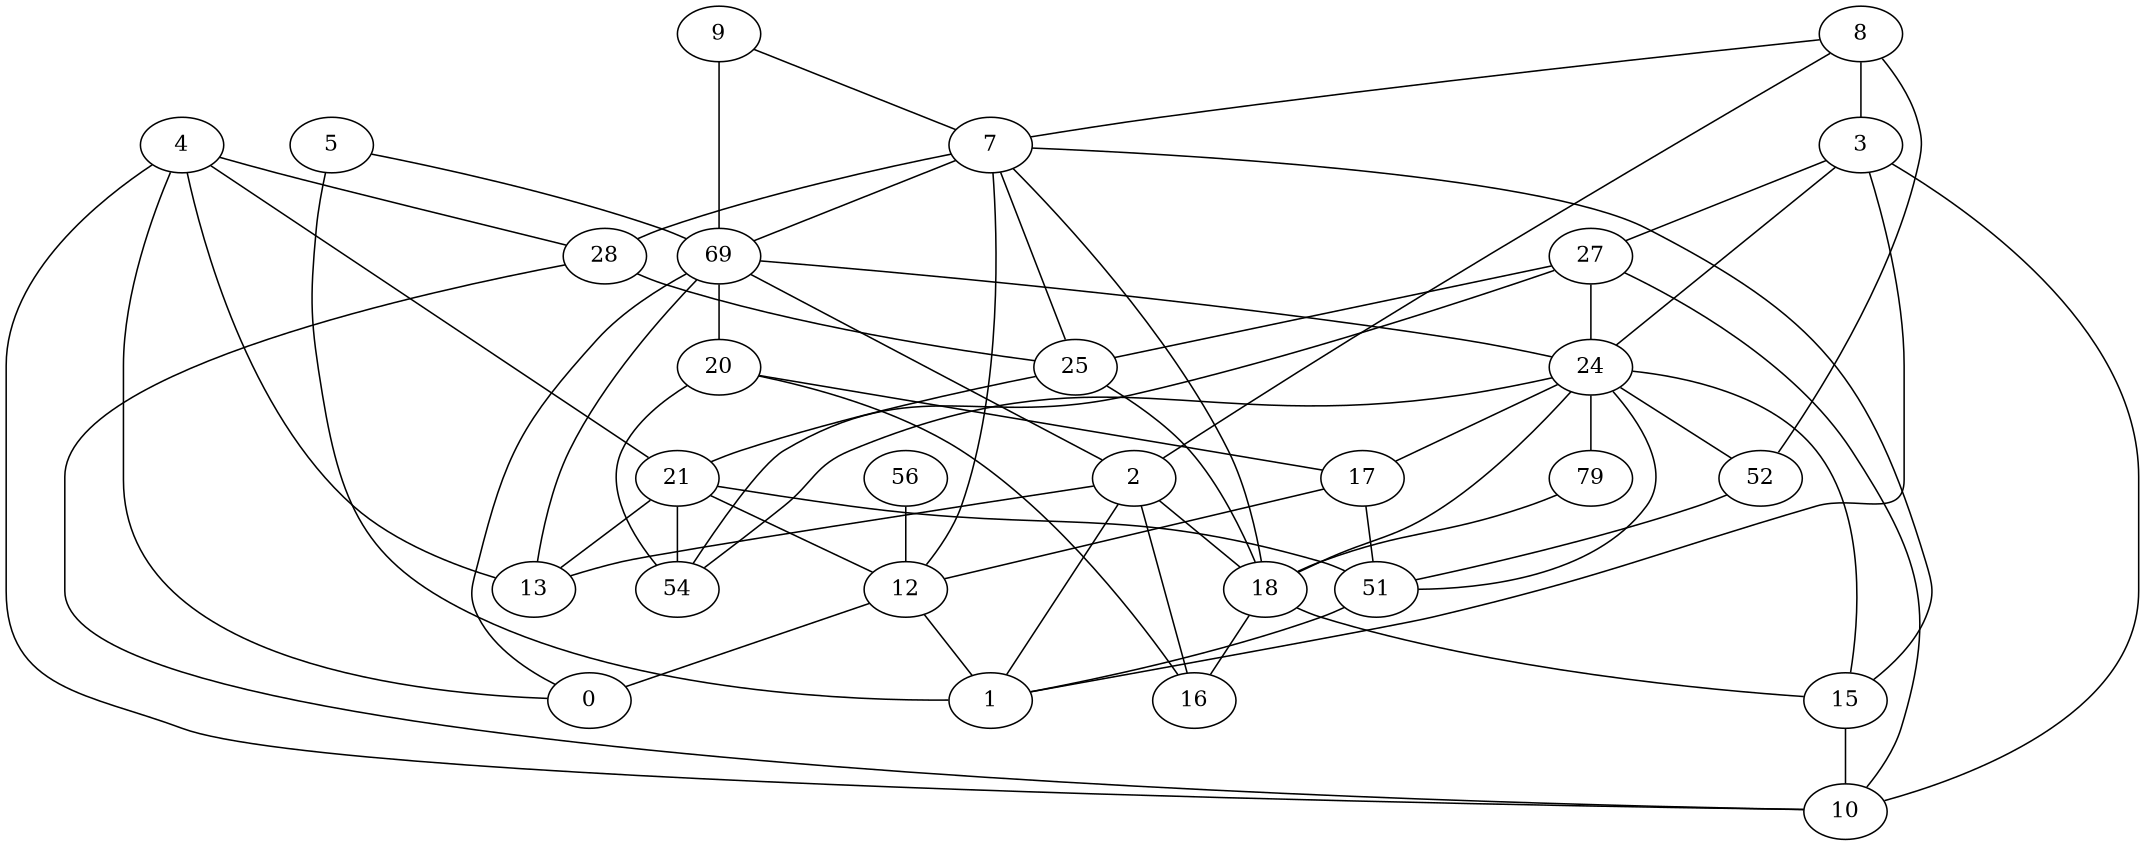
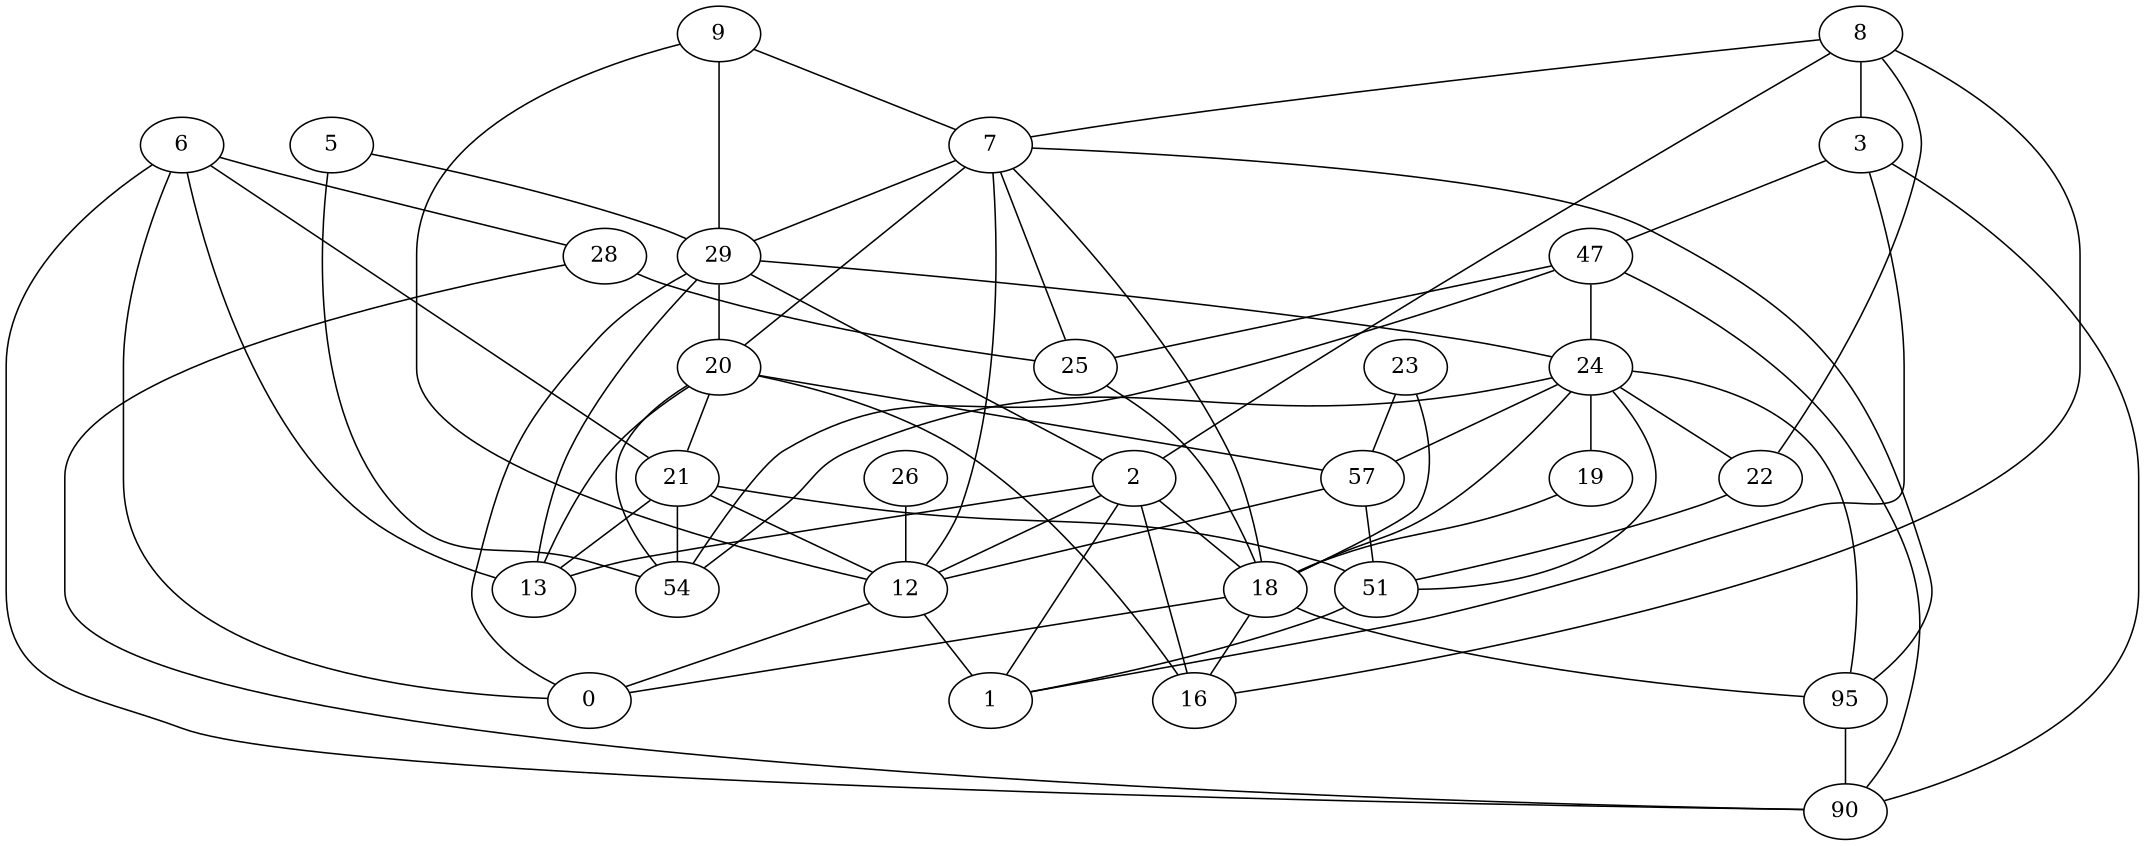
(182, 145) -> (182, 145)
(793, 190) -> (855, 256)
(719, 256) -> (719, 256)
(1591, 256) -> (1591, 256)
(1726, 256) -> none
none -> (1406, 367)
none -> (424, 387)
(945, 396) -> (698, 423)
none -> (602, 462)
(906, 478) -> (906, 478)
(1363, 478) -> (1363, 478)
(1591, 478) -> (1591, 478)
(1761, 478) -> (1761, 478)
none -> (1884, 533)
none -> (1020, 534)
(465, 610) -> (369, 470)
none -> (927, 645)
(1845, 701) -> (1845, 701)
(1845, 812) -> (1845, 812)
